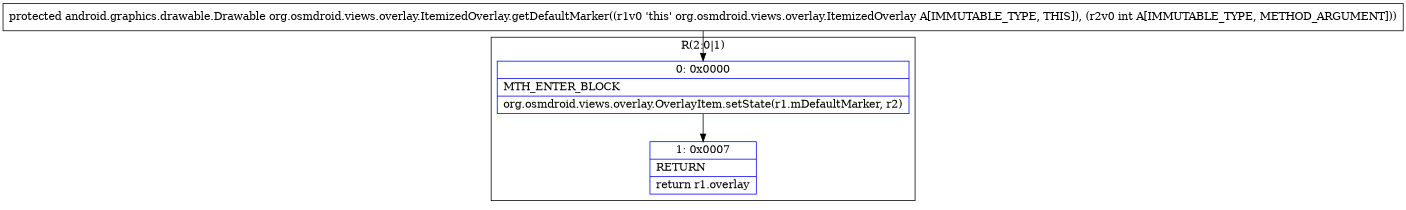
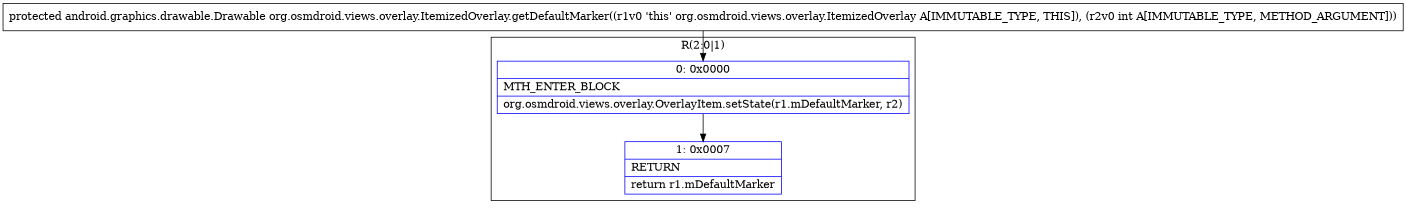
(703, 185) -> (703, 185)
